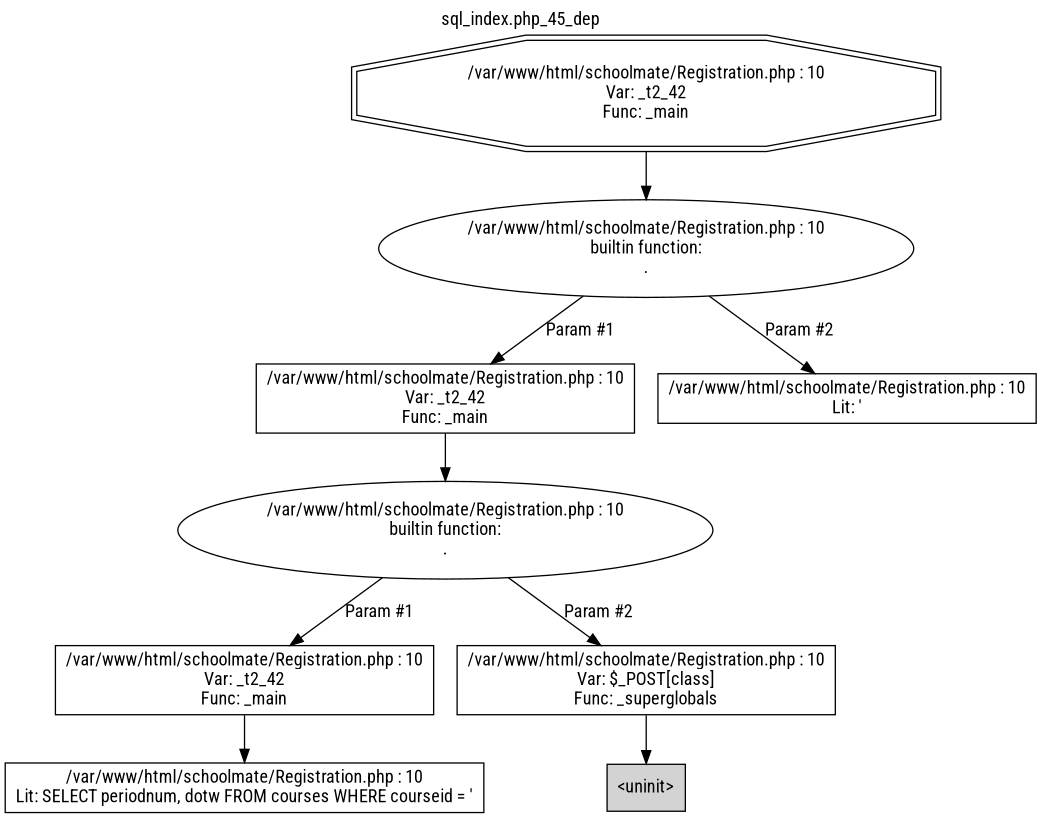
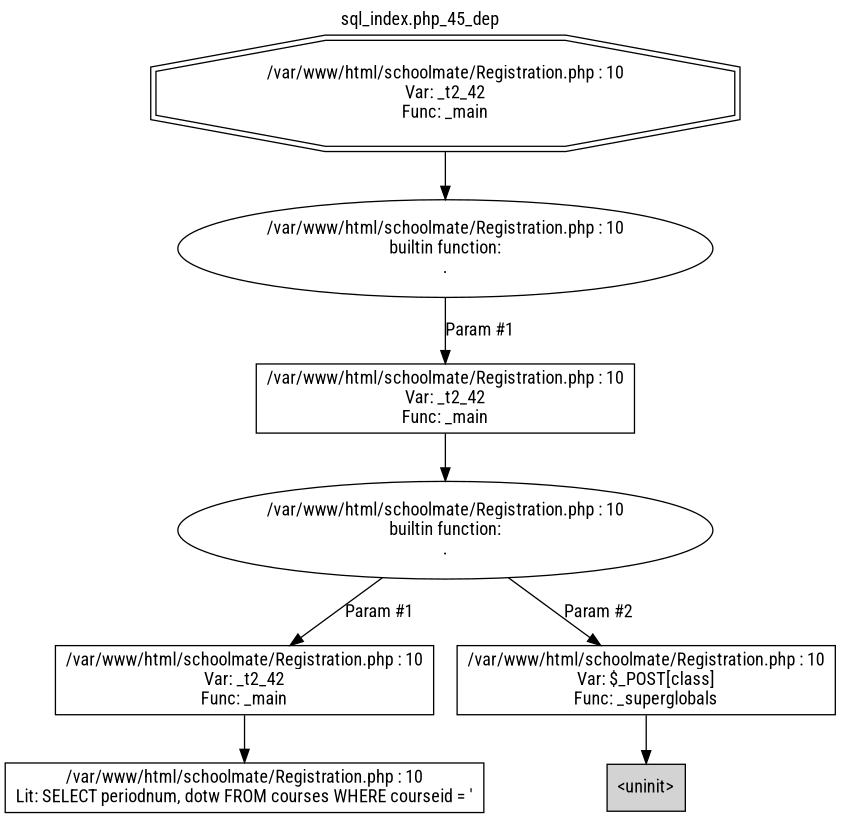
(847, 399) -> none
